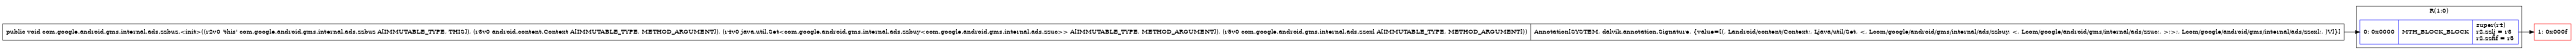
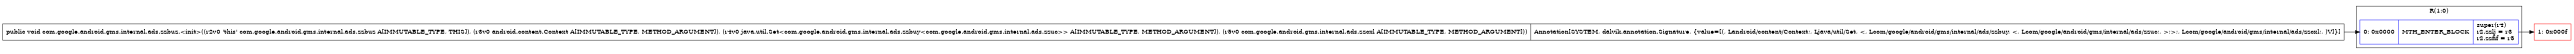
(2436, 32) -> (2436, 32)
